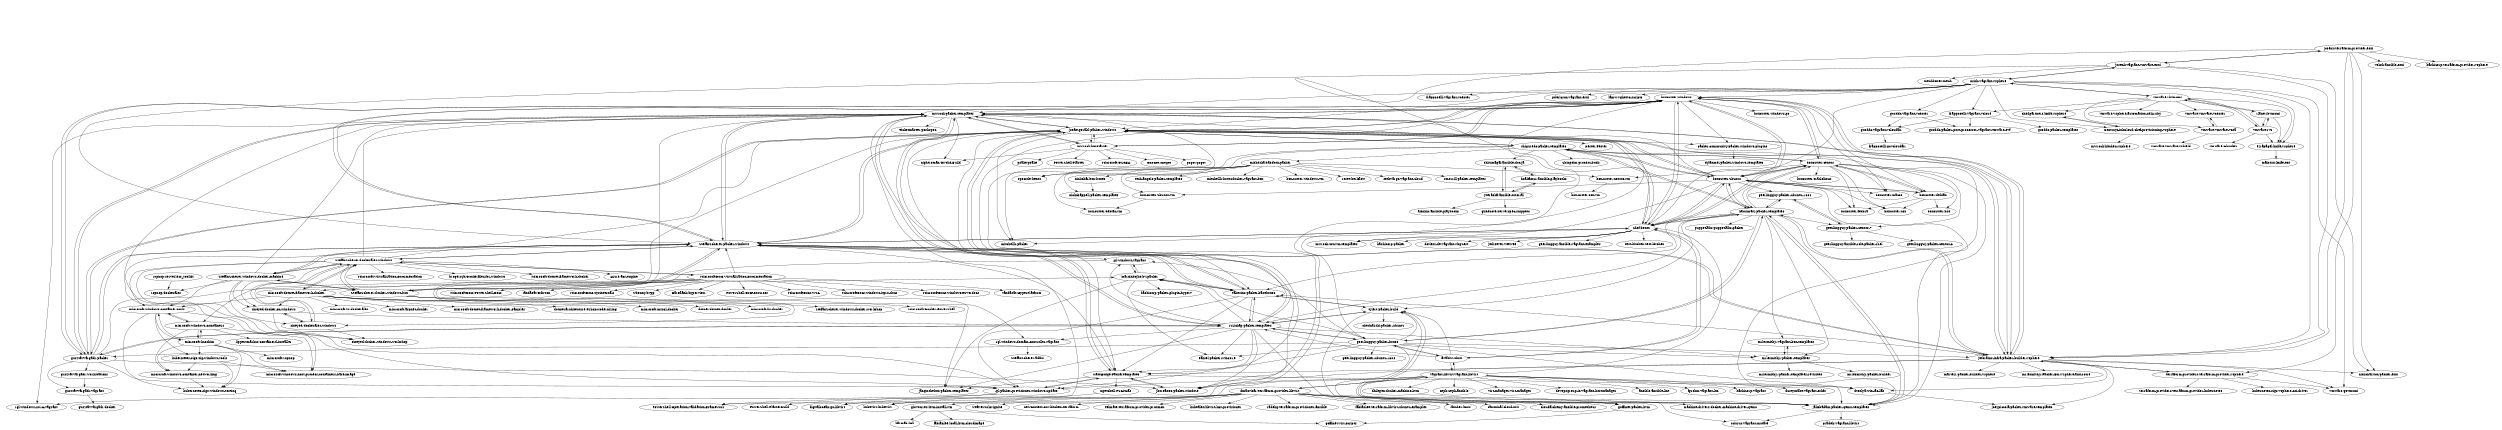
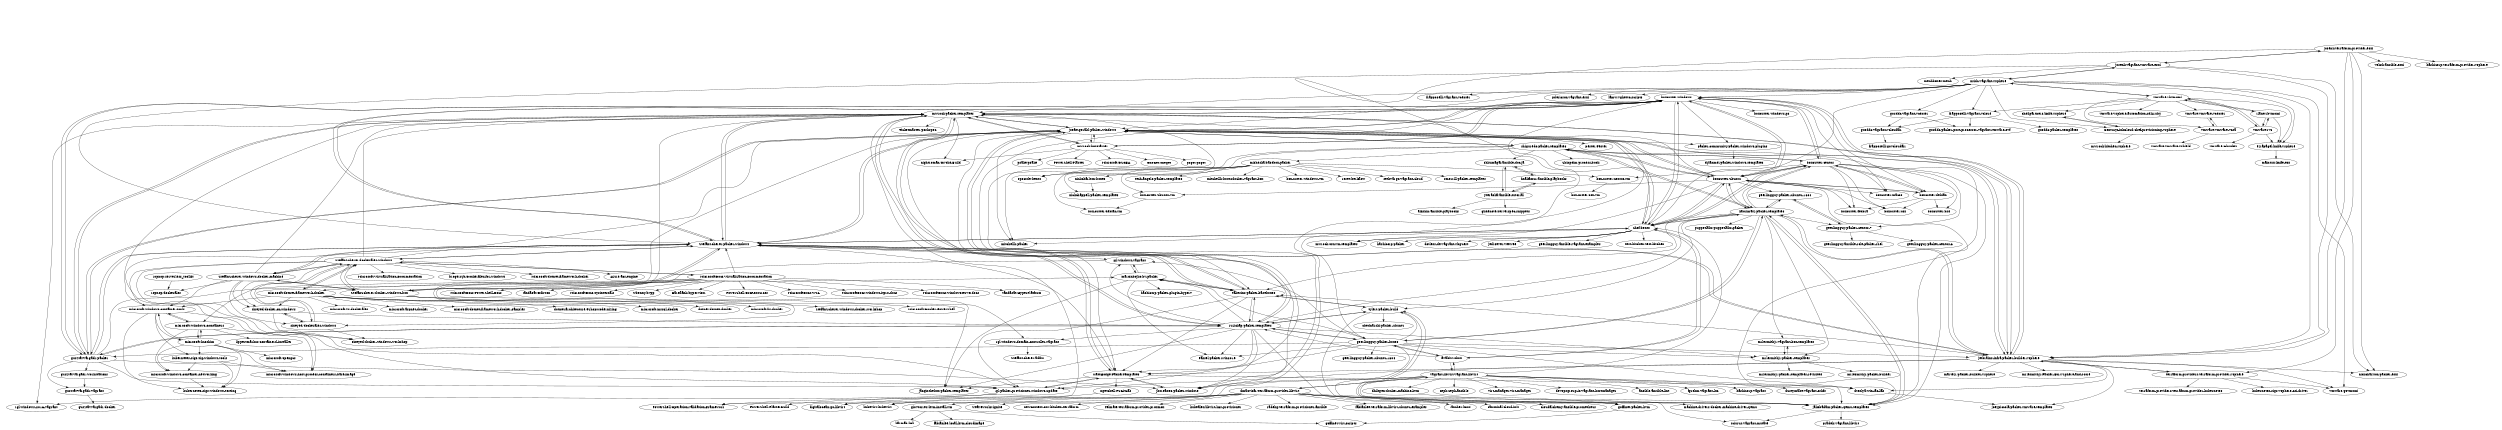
(1814, 179) -> none
(1436, 323) -> none
(281, 358) -> (281, 358)
